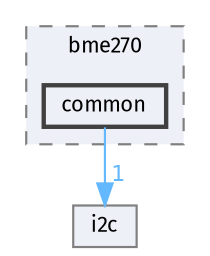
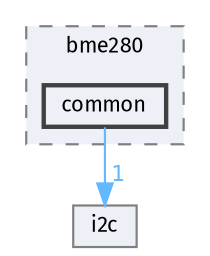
(105, 47) -> (105, 47)
